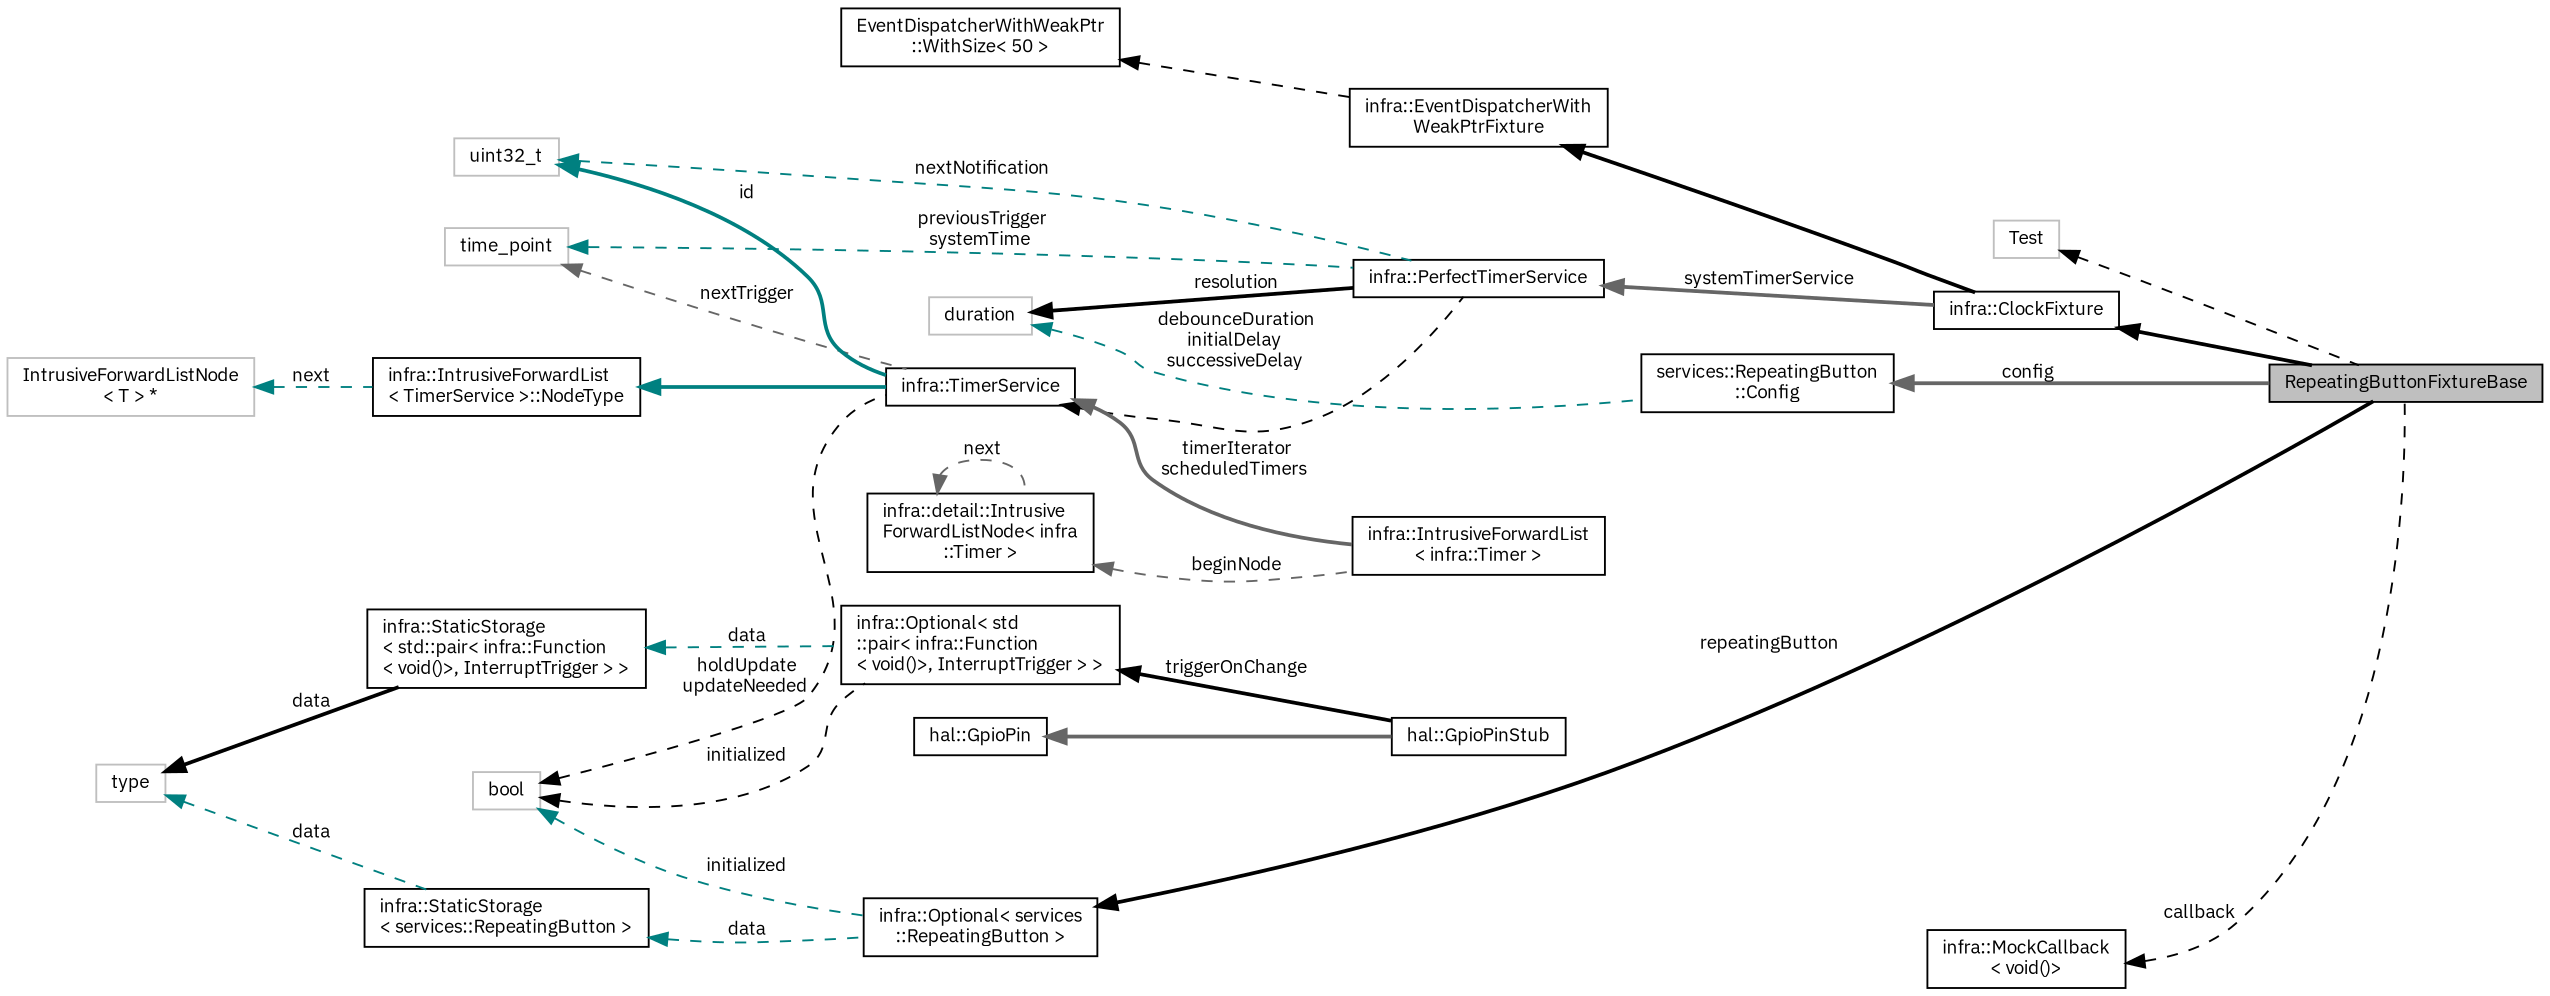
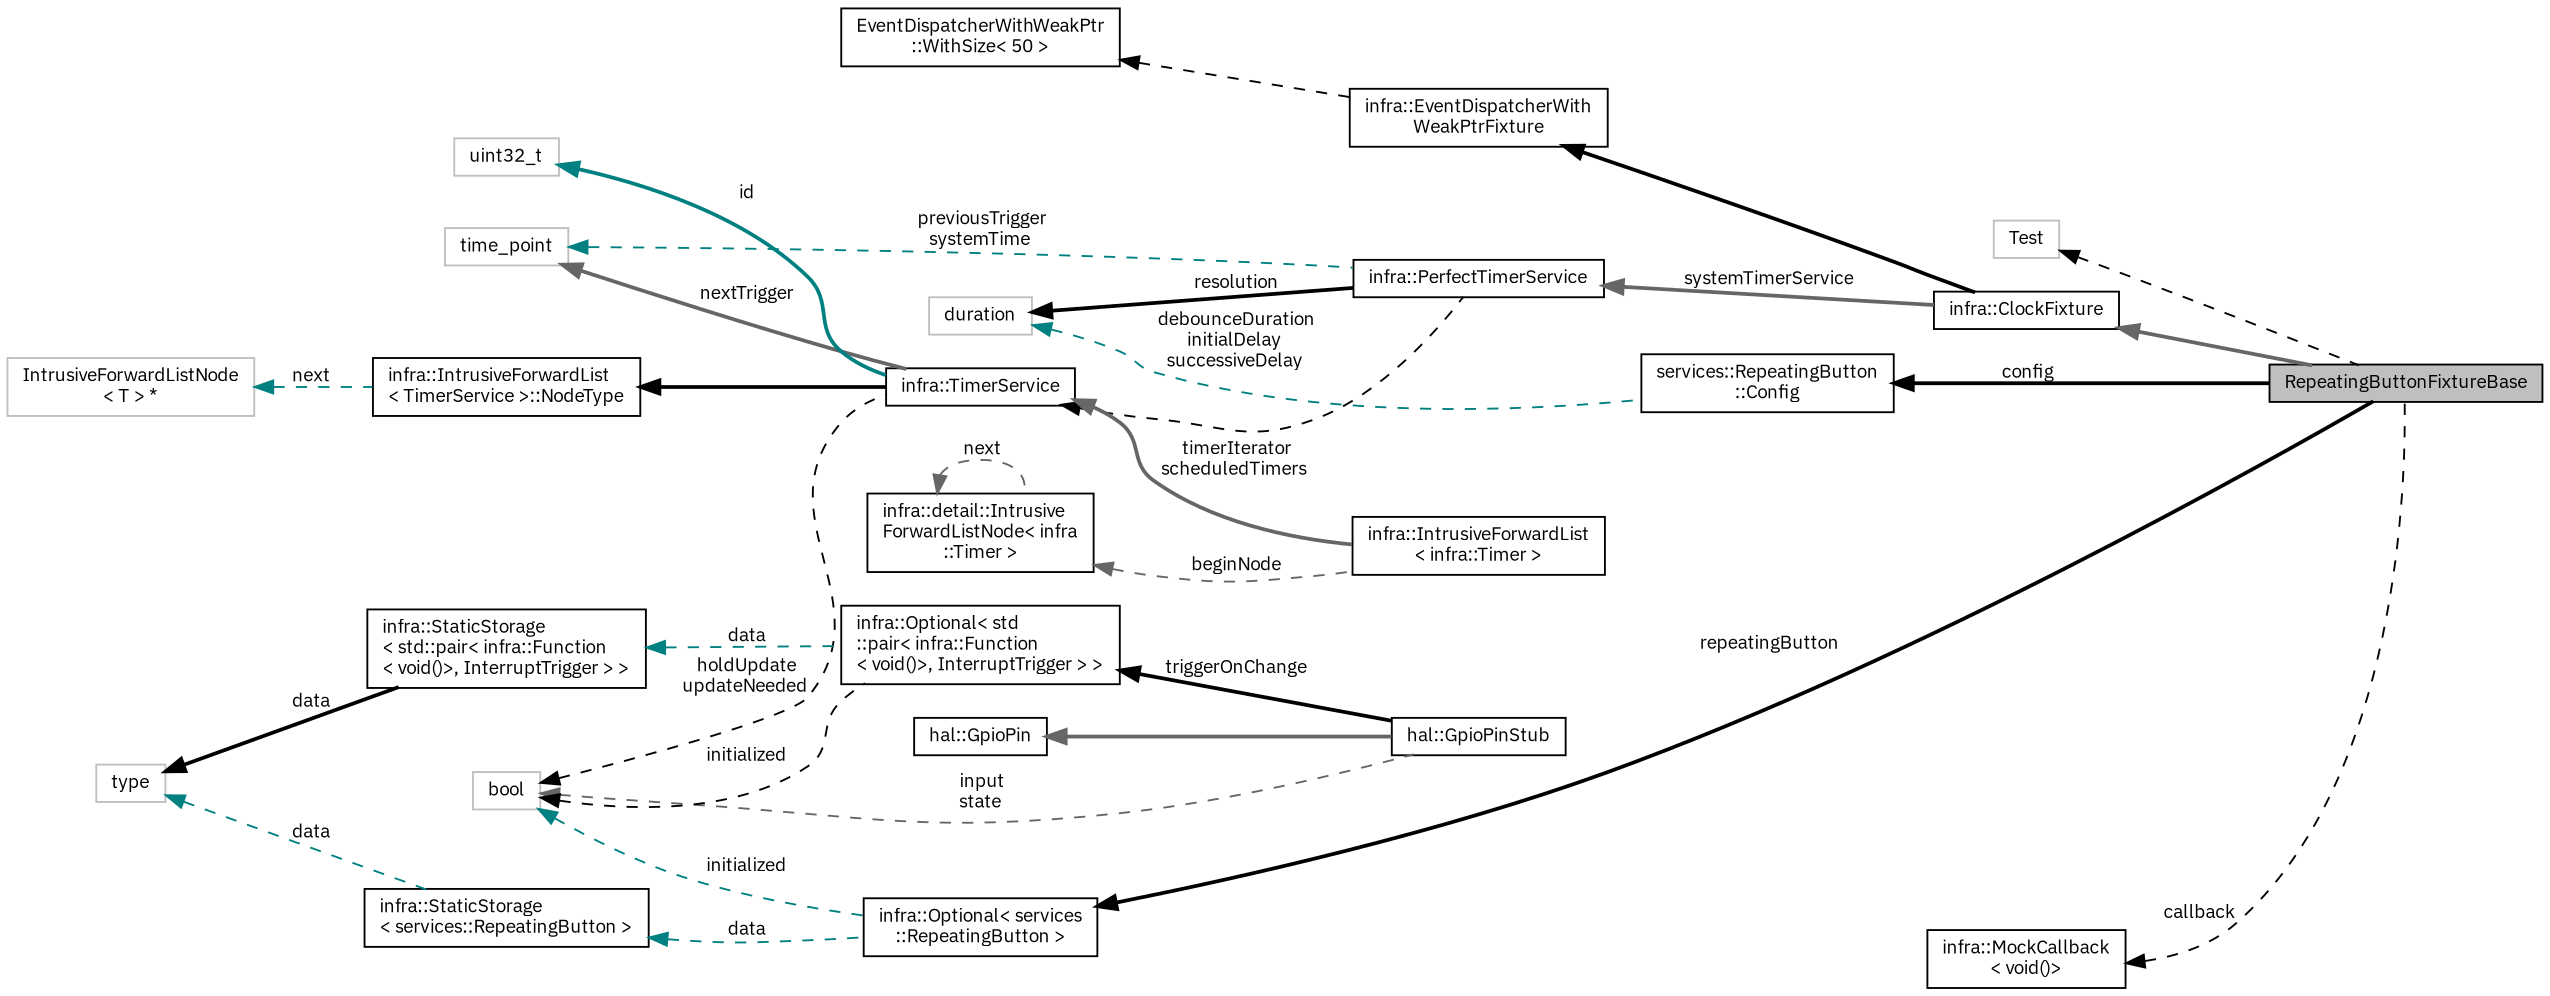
(998, 189) -> none
(743, 322) -> (743, 322)
(2225, 349) -> (2225, 349)
(2091, 383) -> (2091, 383)
(773, 387) -> (773, 387)
none -> (989, 822)
